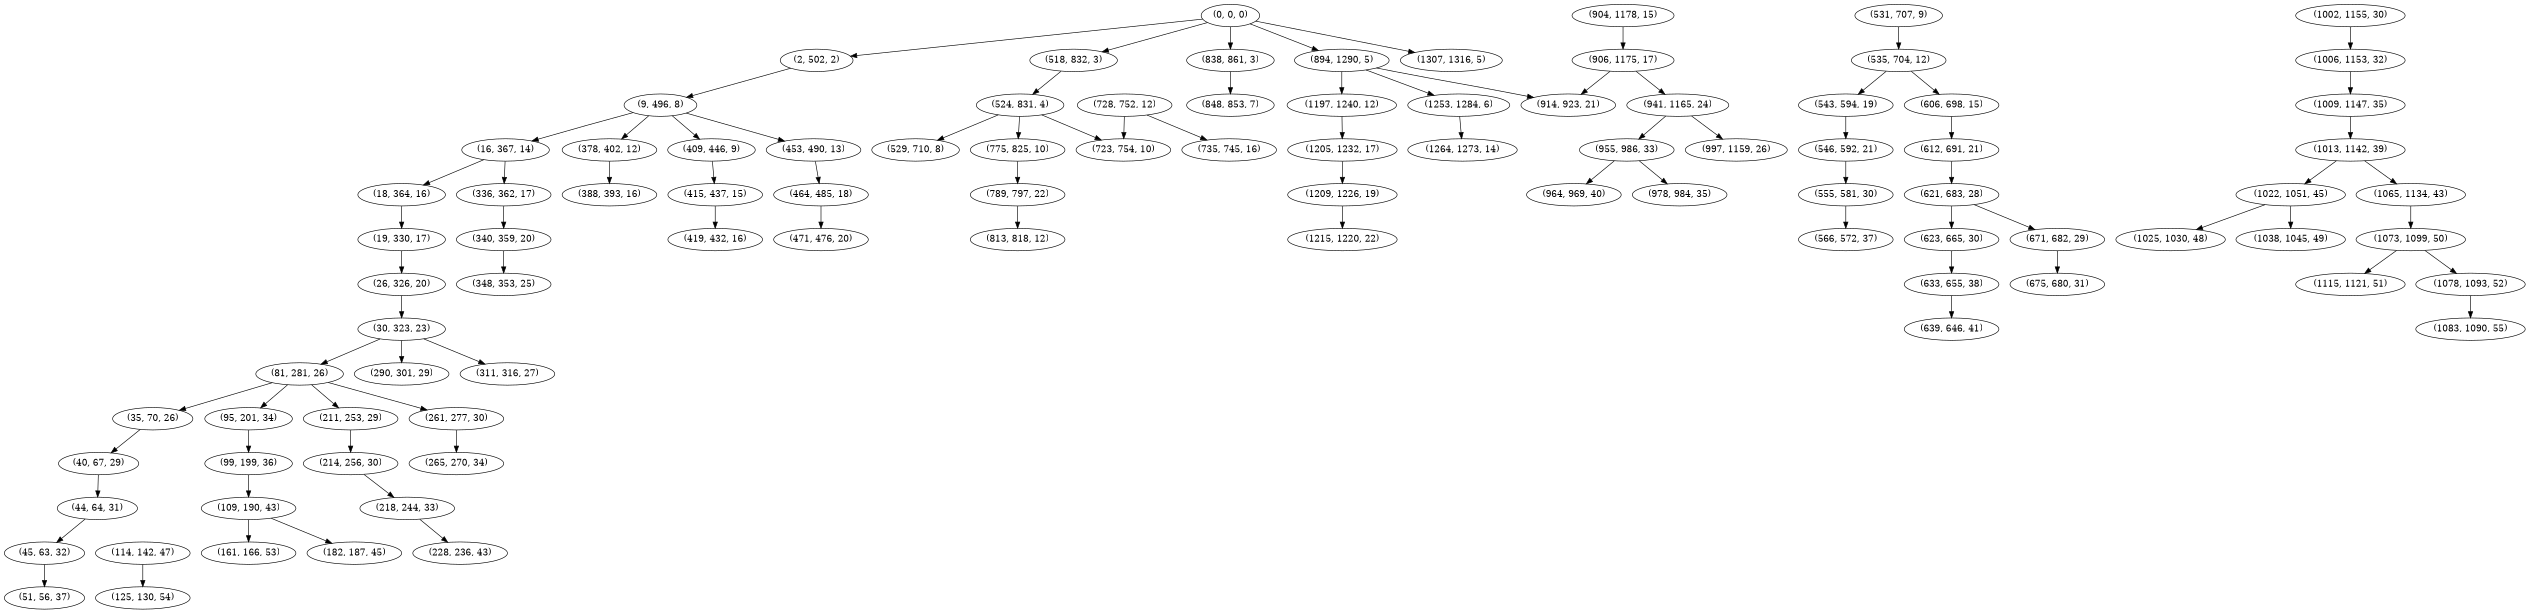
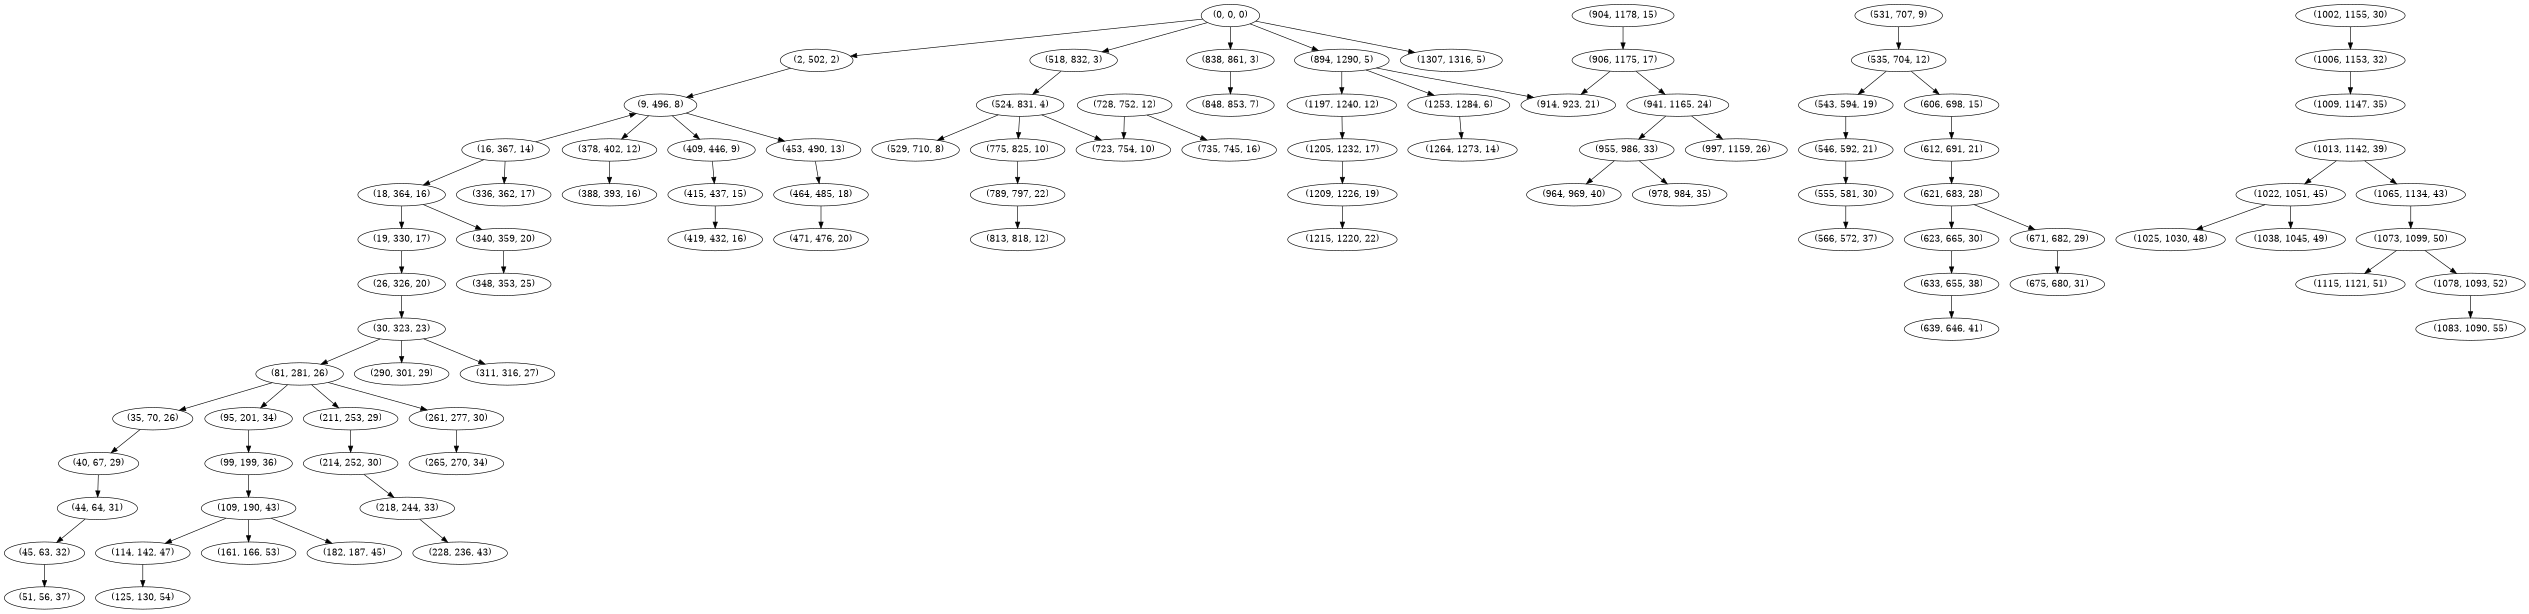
(2350, 125) -> none
(586, 126) -> (583, 129)
(504, 214) -> (450, 216)
(351, 464) -> (351, 464)
none -> (199, 530)
